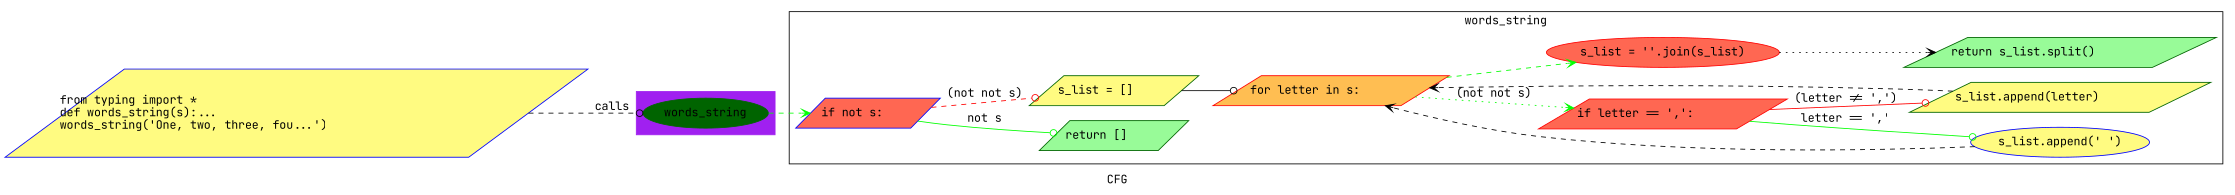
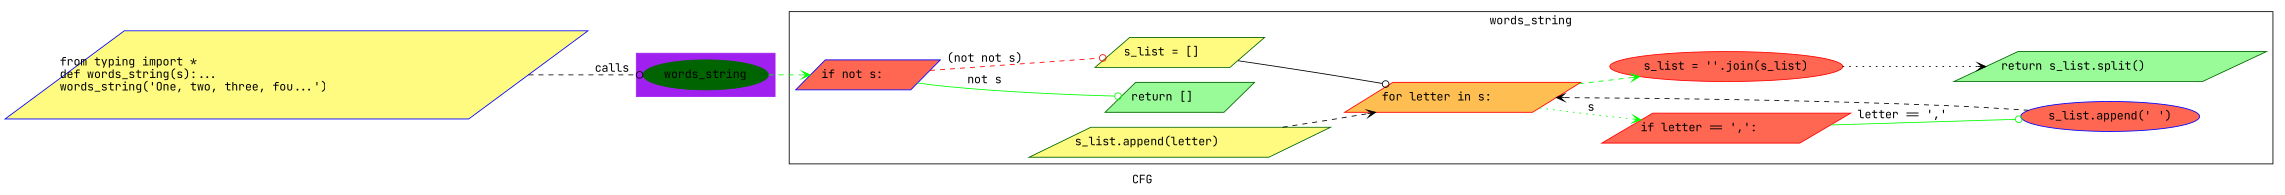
(1494, 94) -> (1591, 108)
(1846, 106) -> none
(2060, 142) -> (2110, 116)
